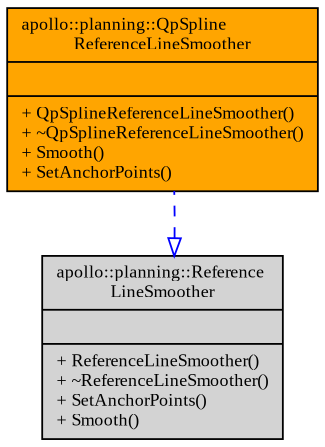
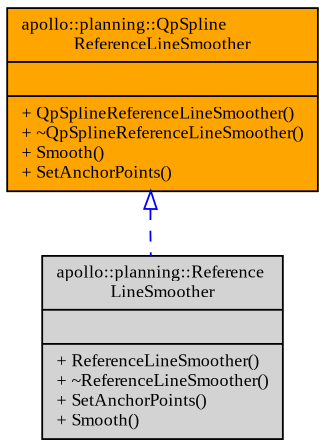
(175, 214) -> (150, 233)
